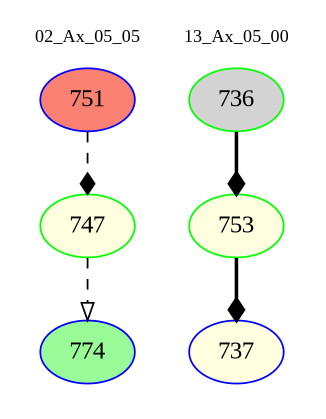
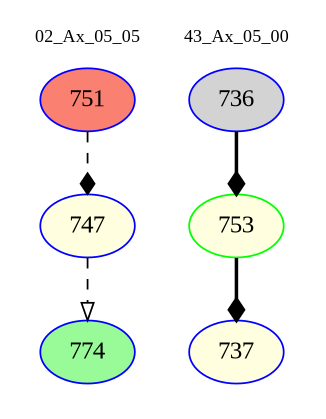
(237, 38) -> (237, 38)
(236, 100) -> (236, 100)
(88, 226) -> (88, 226)
